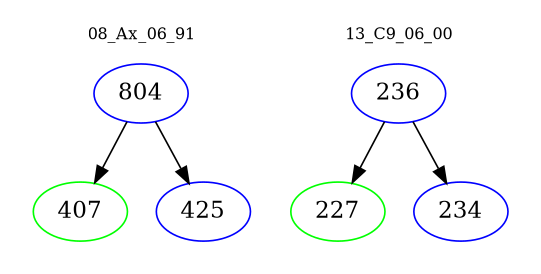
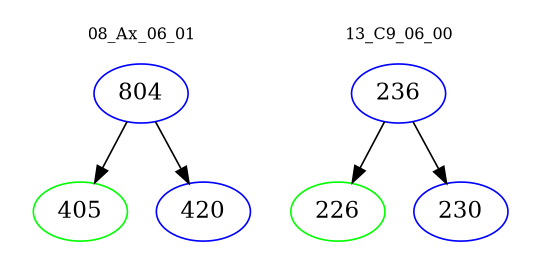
(142, 35) -> (142, 35)
(80, 212) -> (80, 212)
(203, 212) -> (203, 212)
(338, 212) -> (338, 212)
(461, 212) -> (461, 212)
